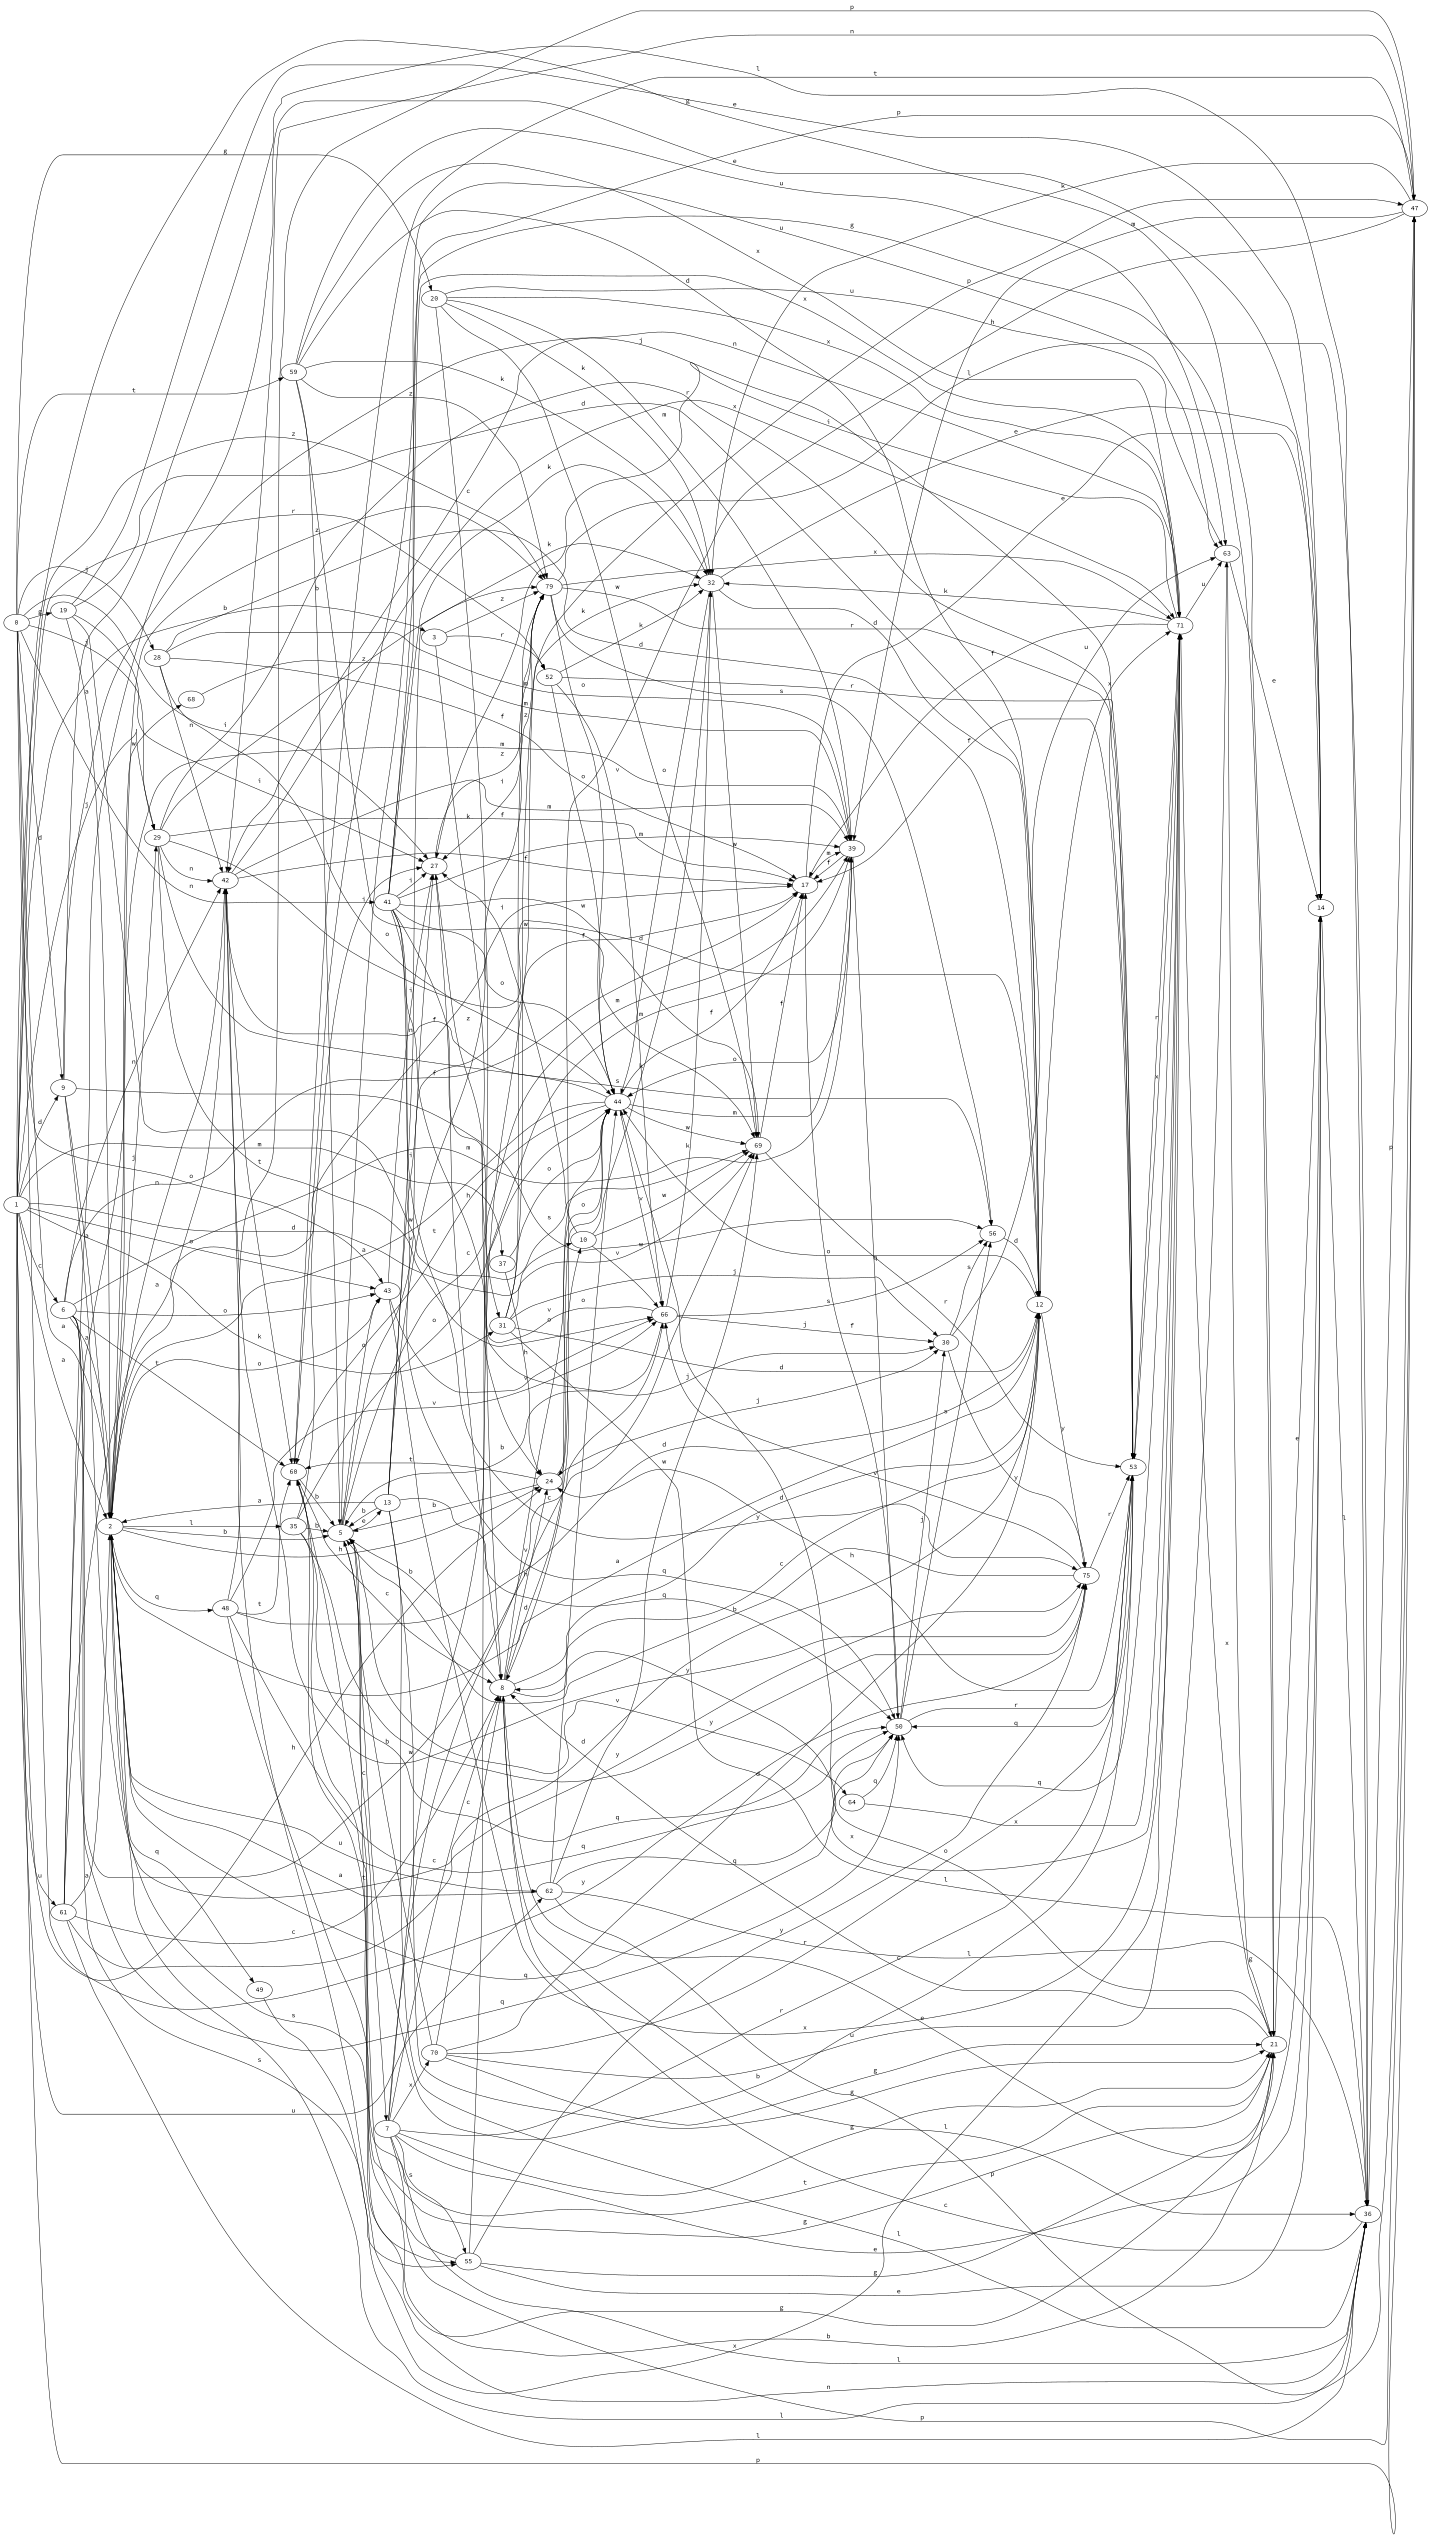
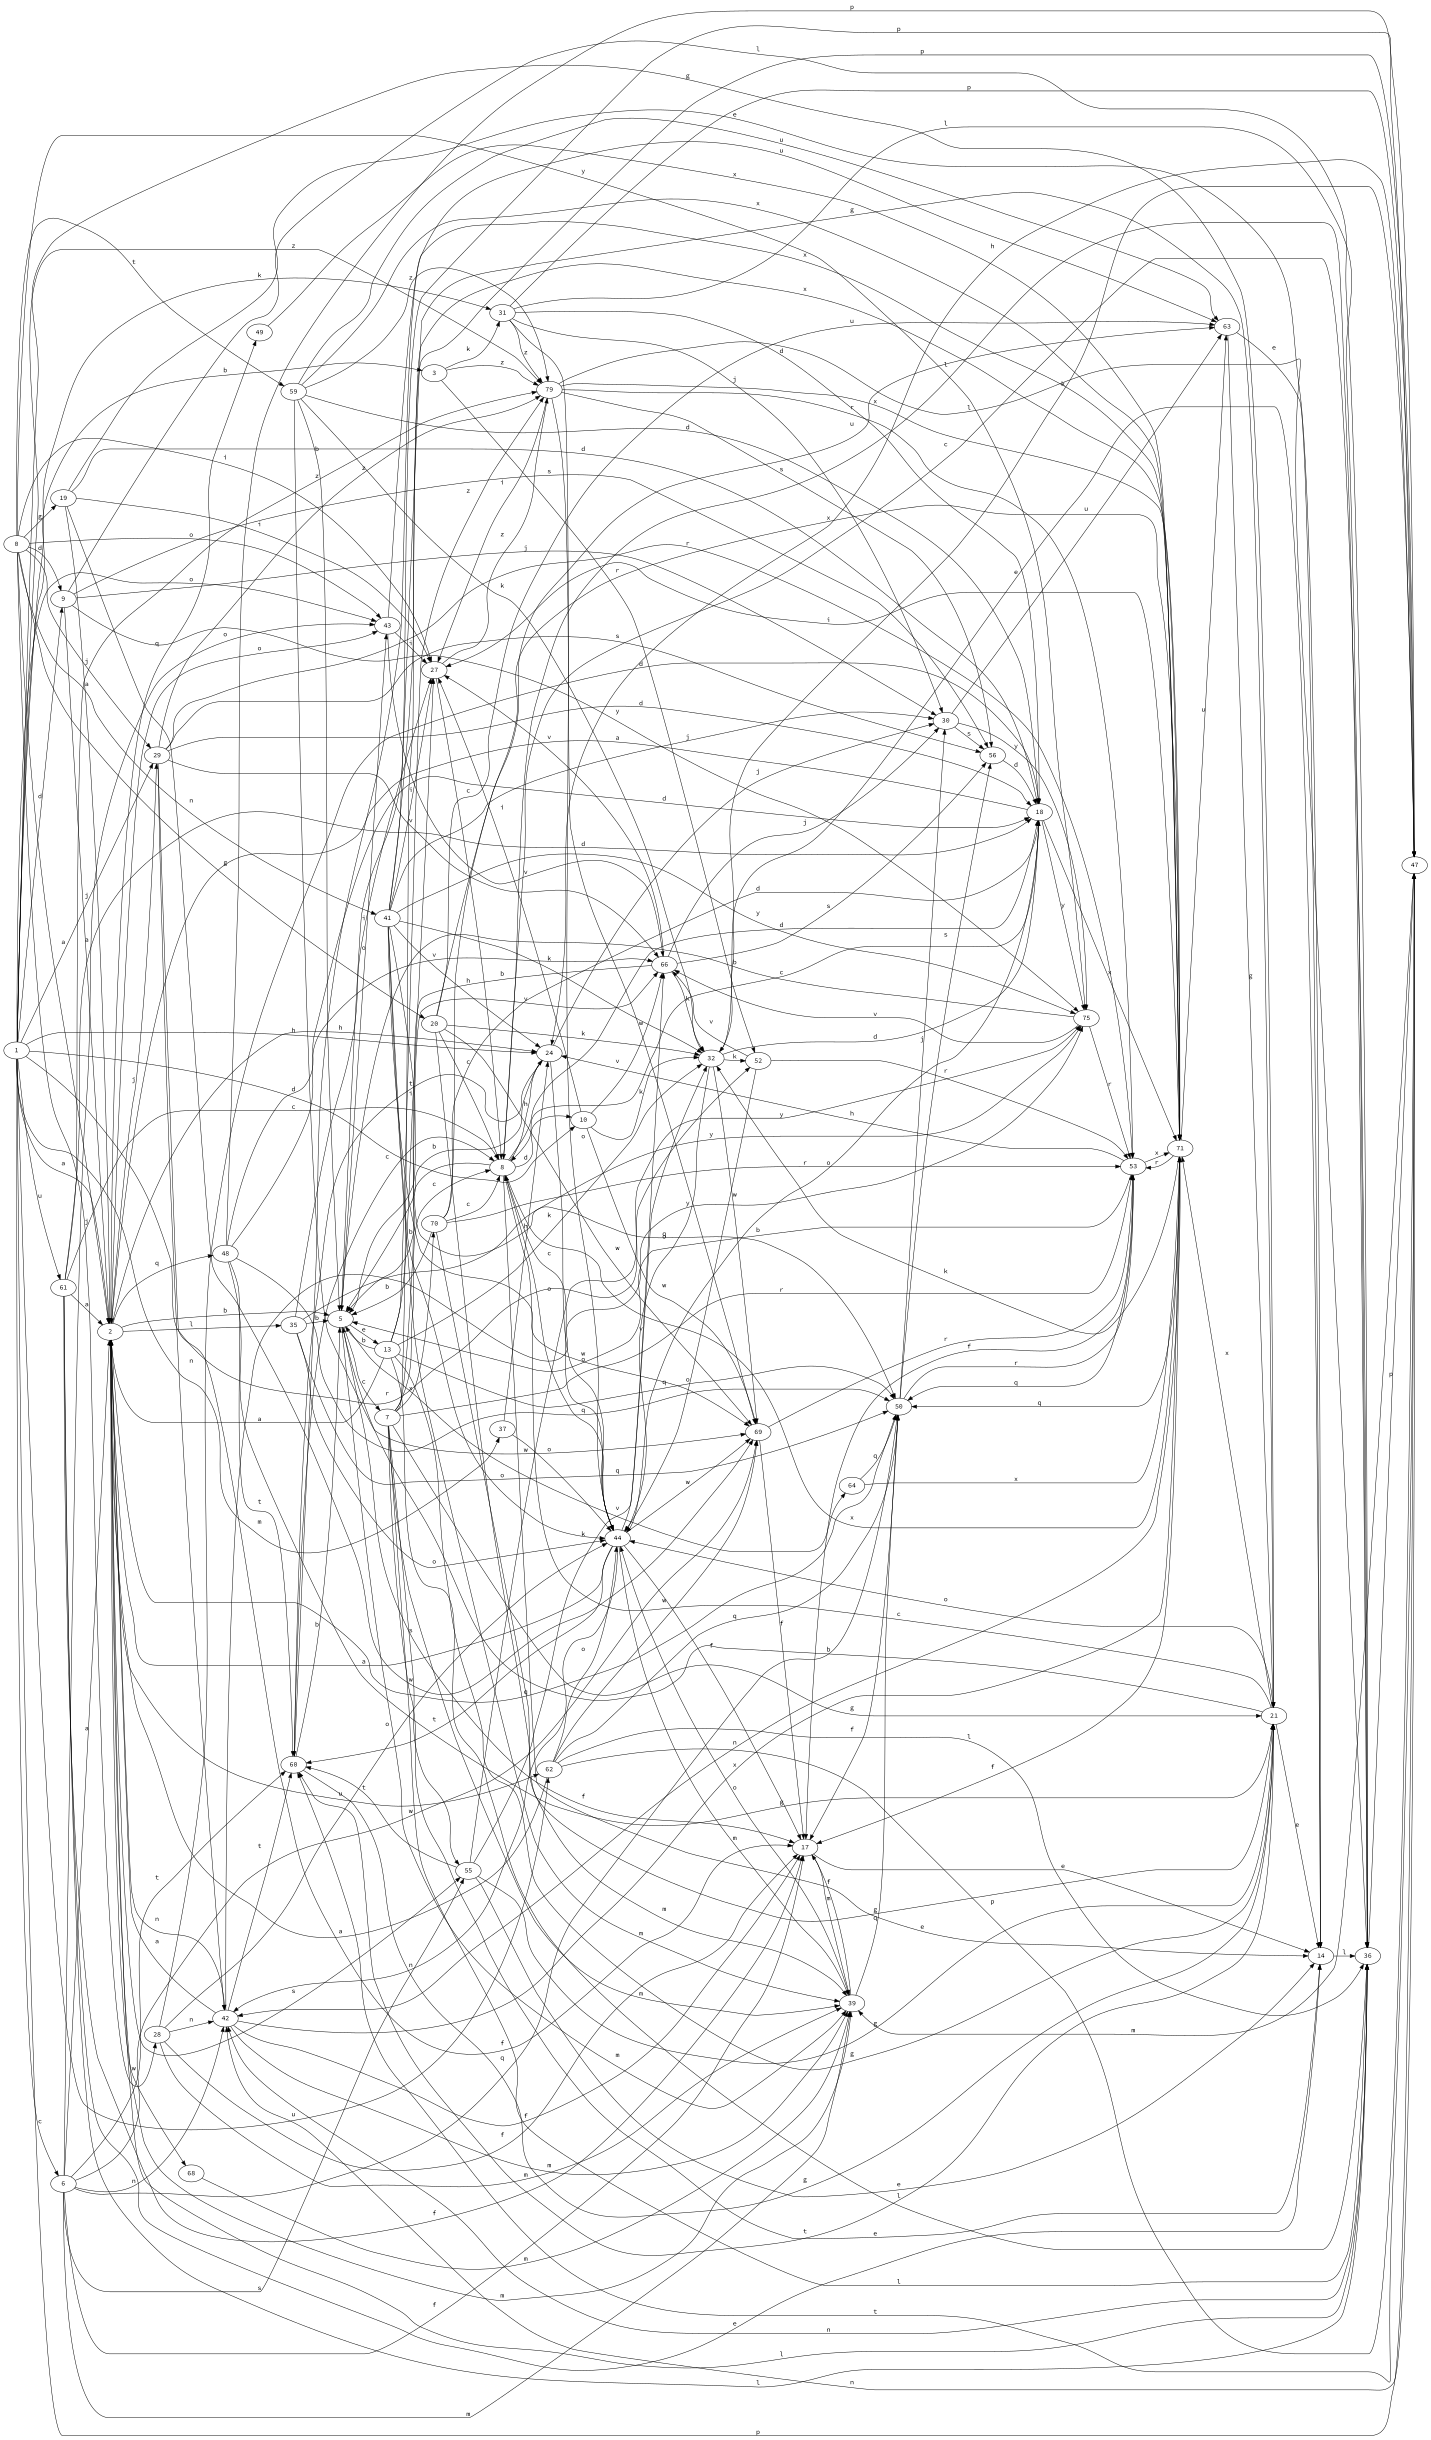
(781, 397) -> (522, 552)
(631, 635) -> (732, 1060)
(1040, 1305) -> (1040, 812)
